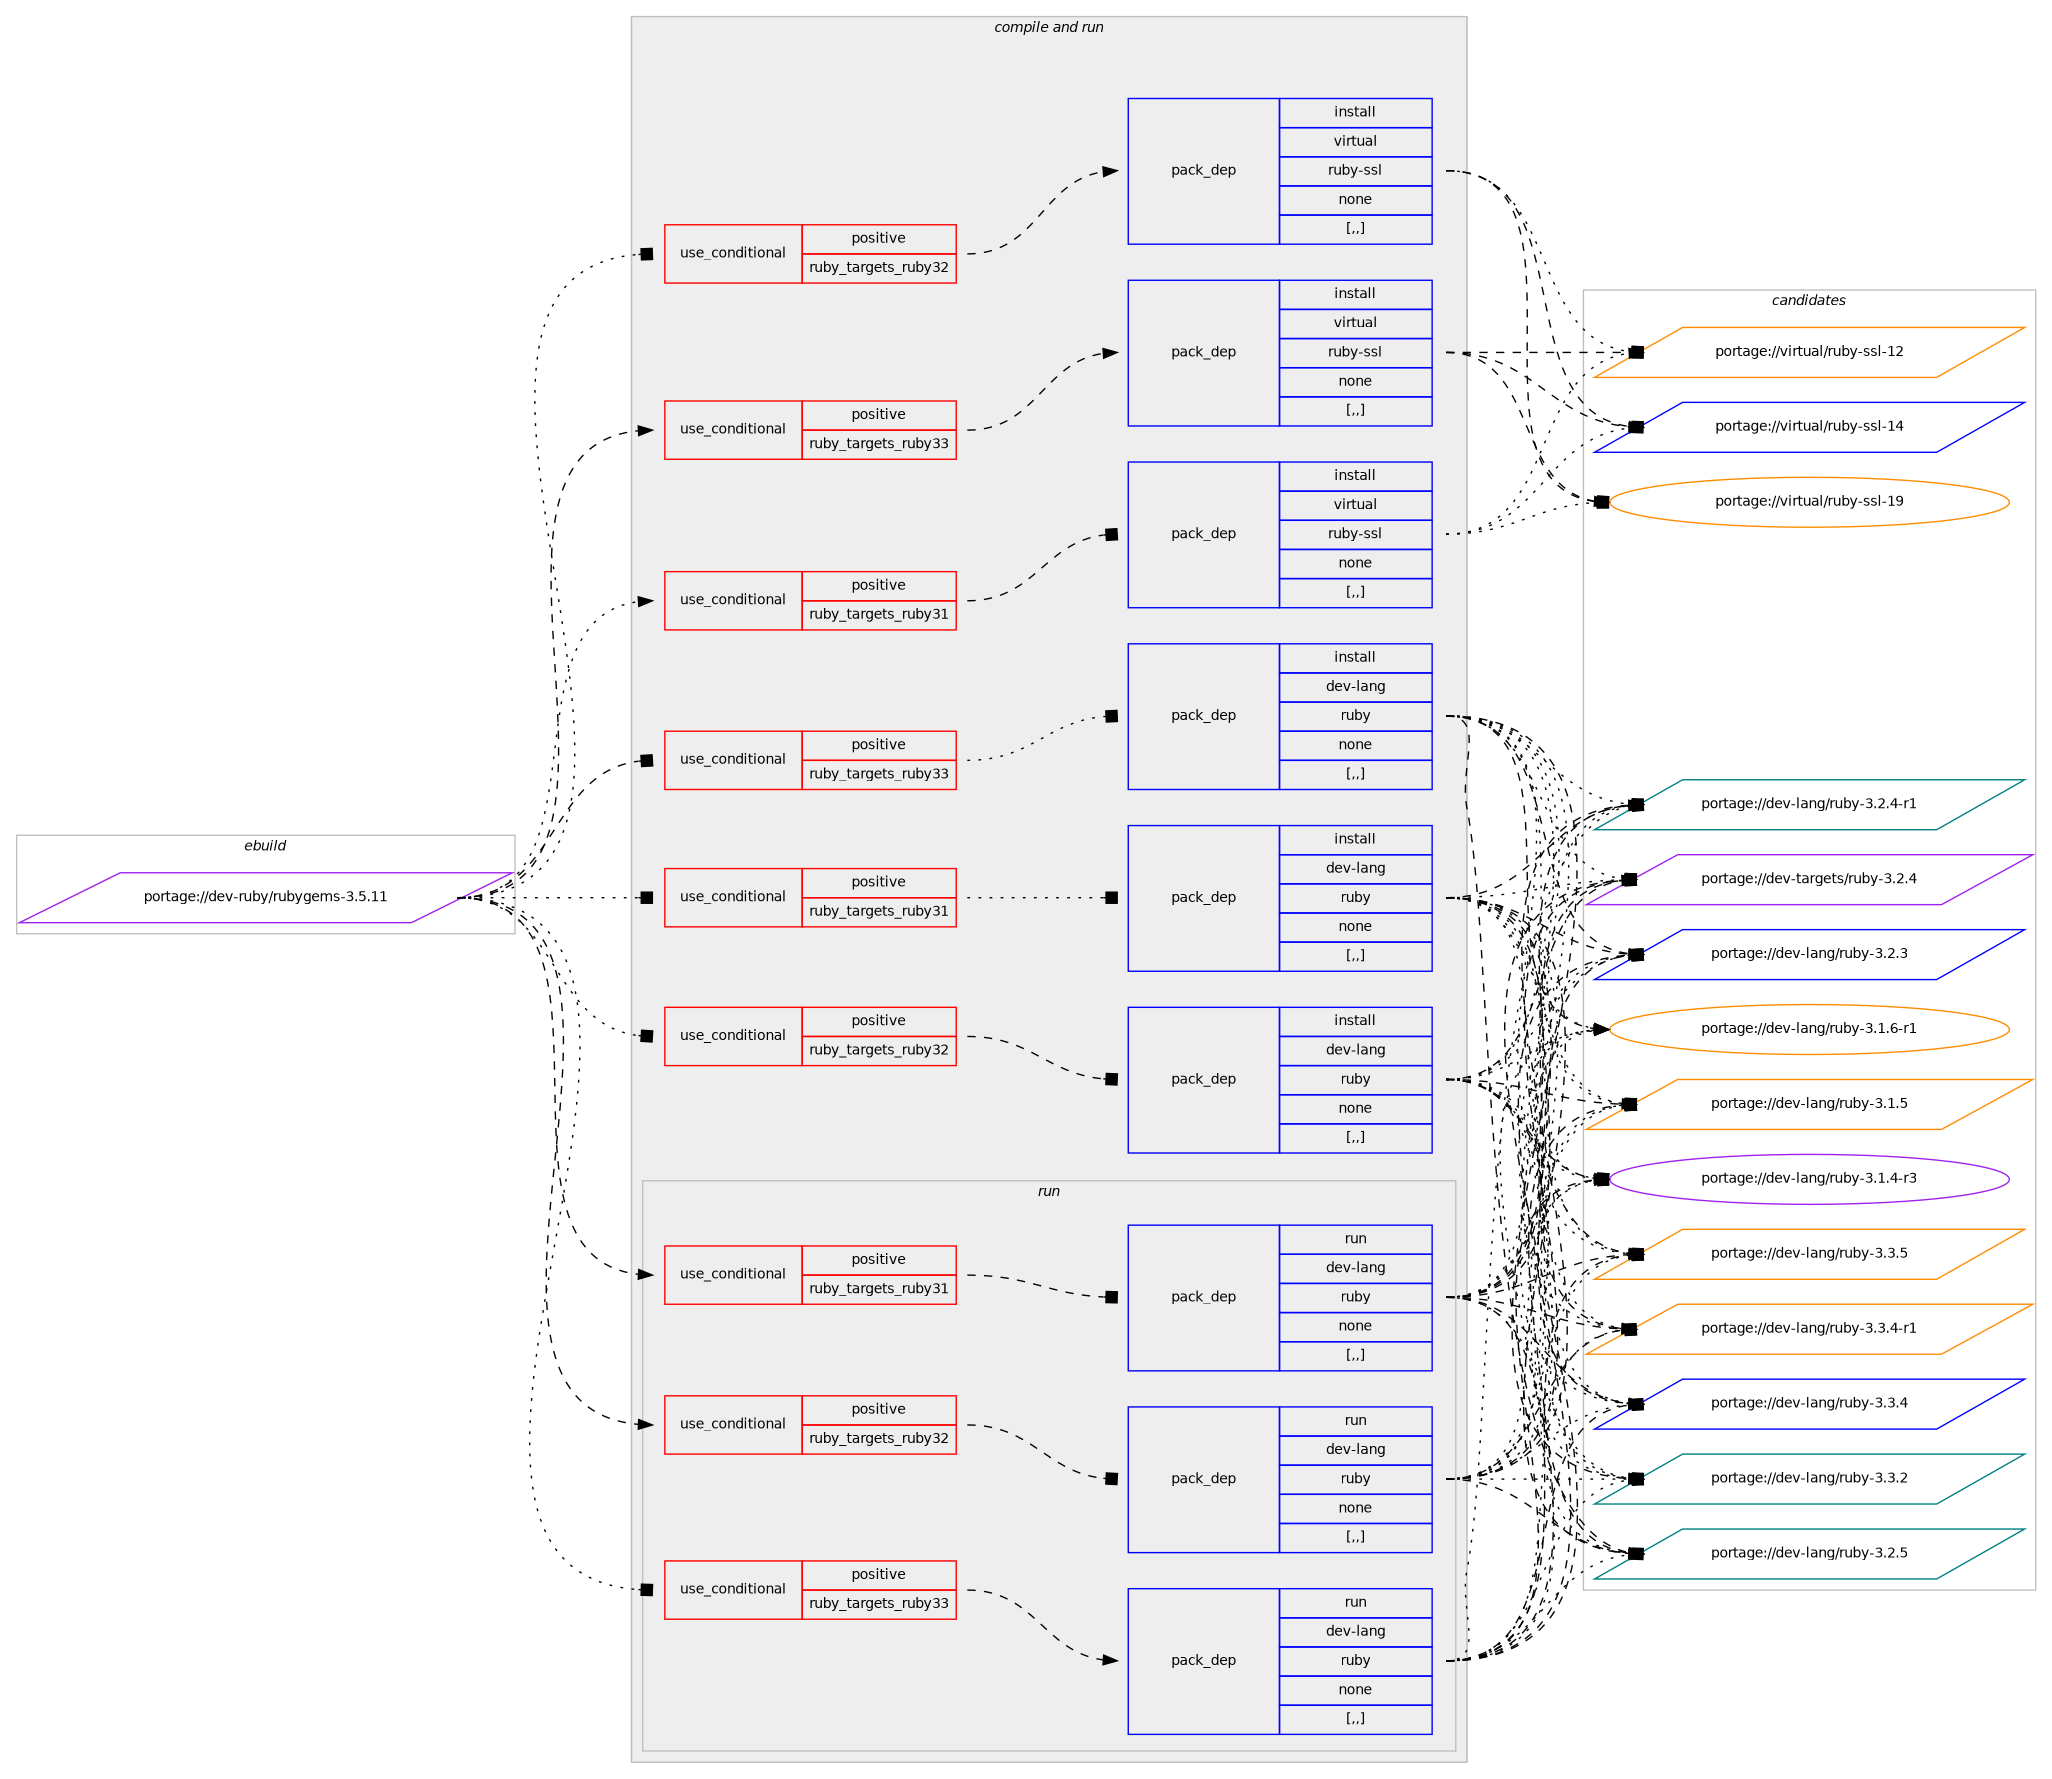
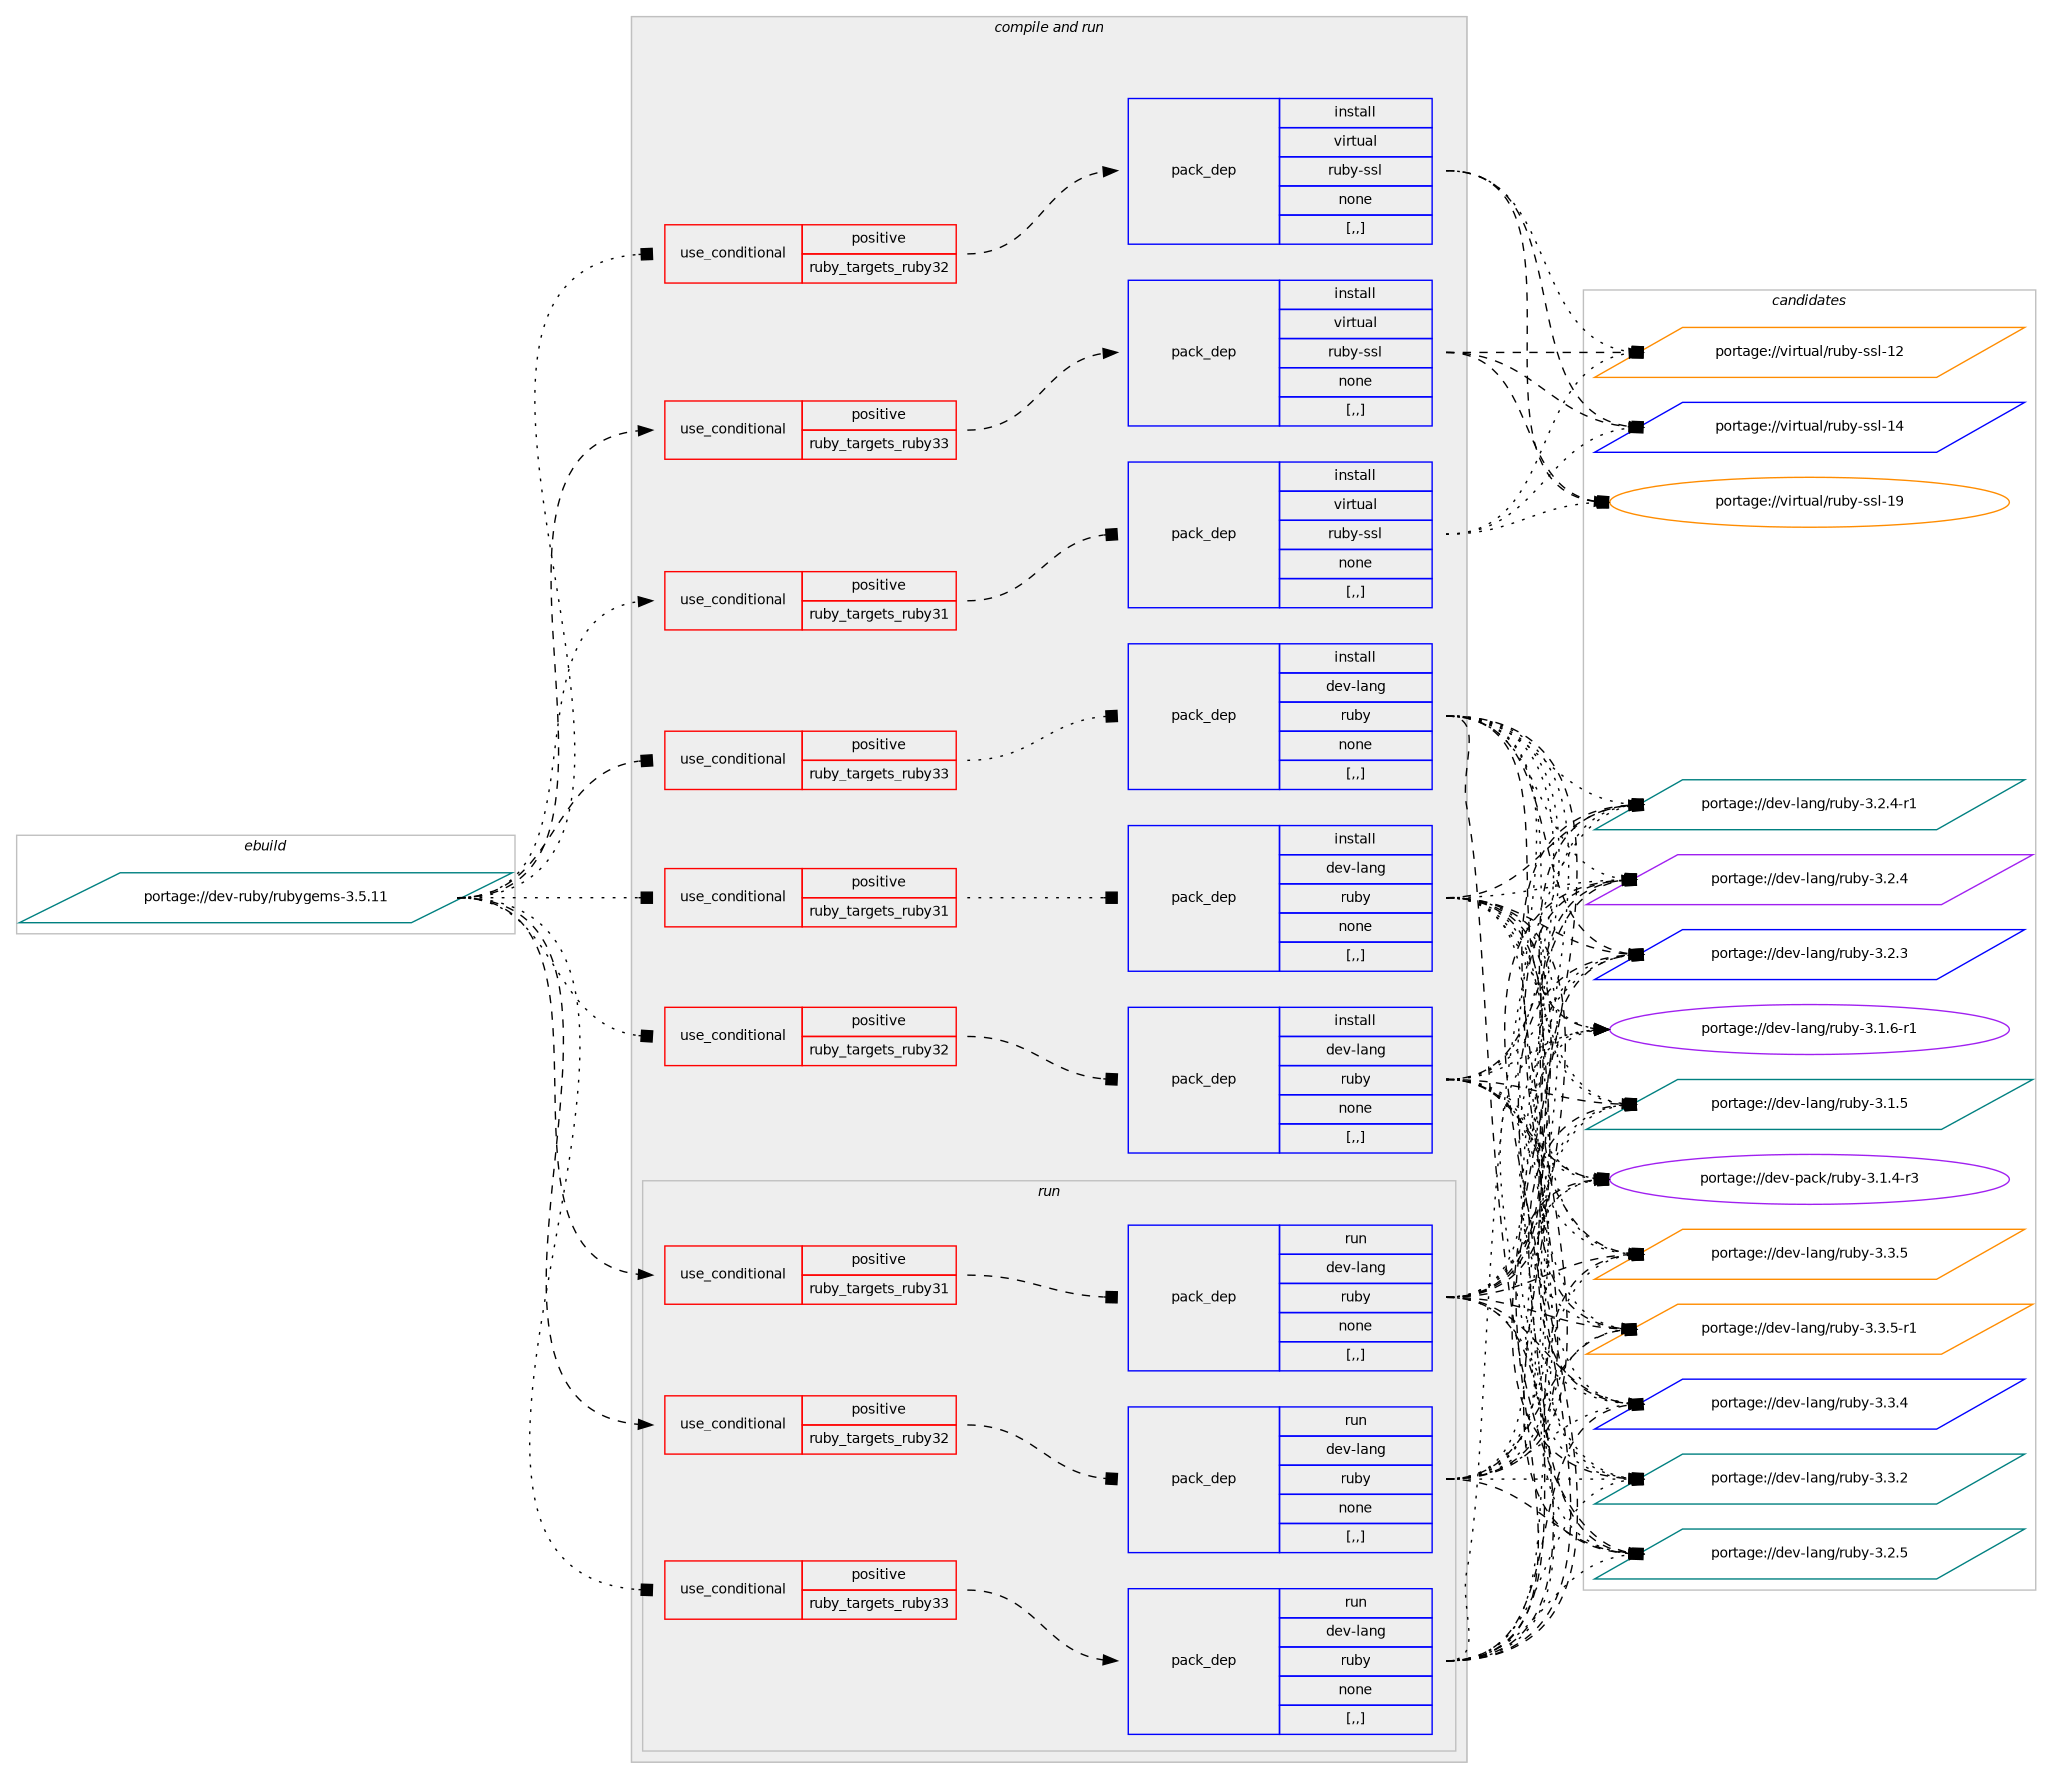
(1810, 880) -> (1810, 880)
(266, 898) -> (266, 898)
(1810, 1030) -> (1810, 1030)
(1810, 1104) -> (1810, 1104)
(1810, 1179) -> (1810, 1179)
(1810, 1329) -> (1810, 1329)
